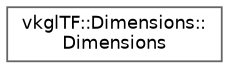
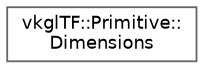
(114, 34) -> (102, 34)
